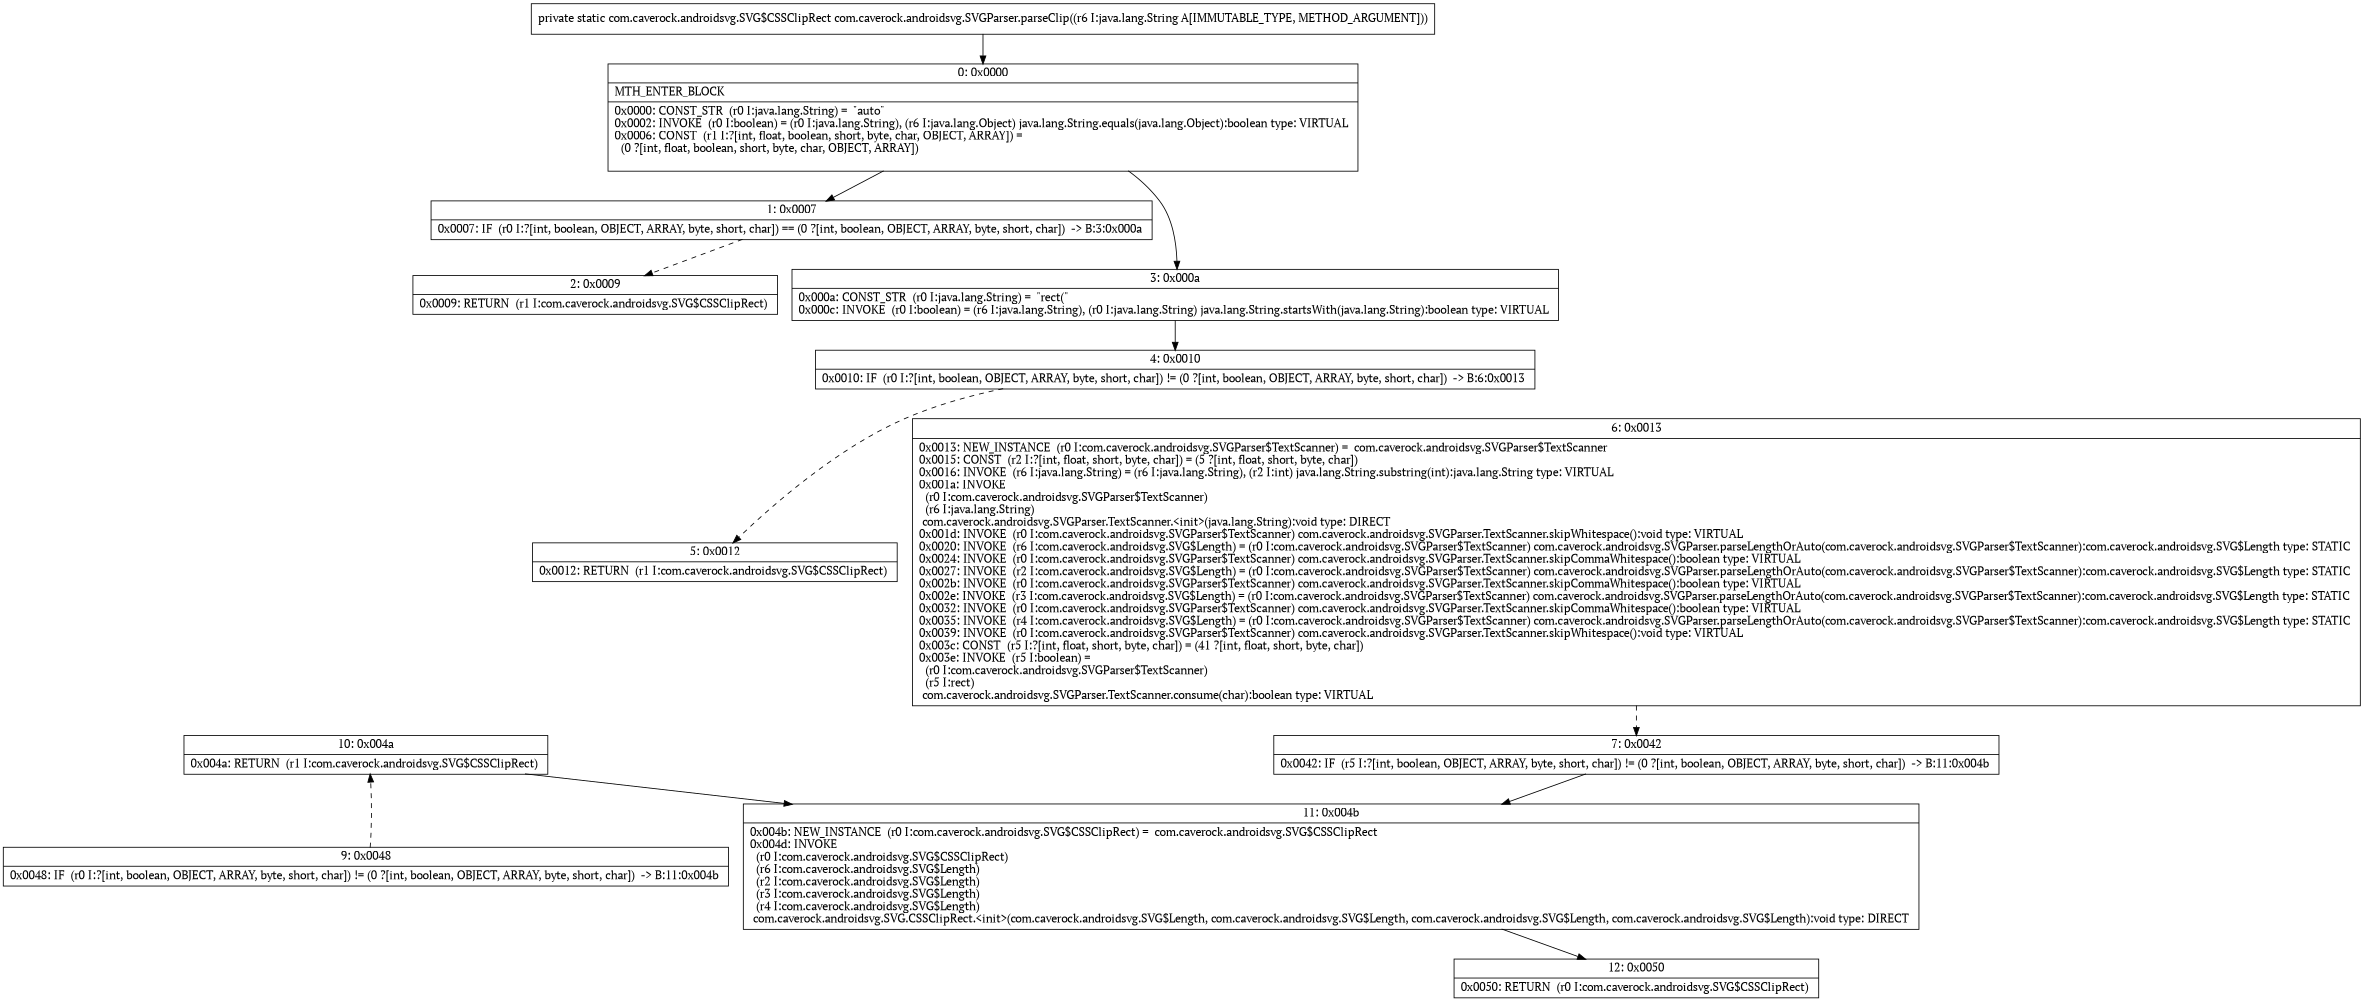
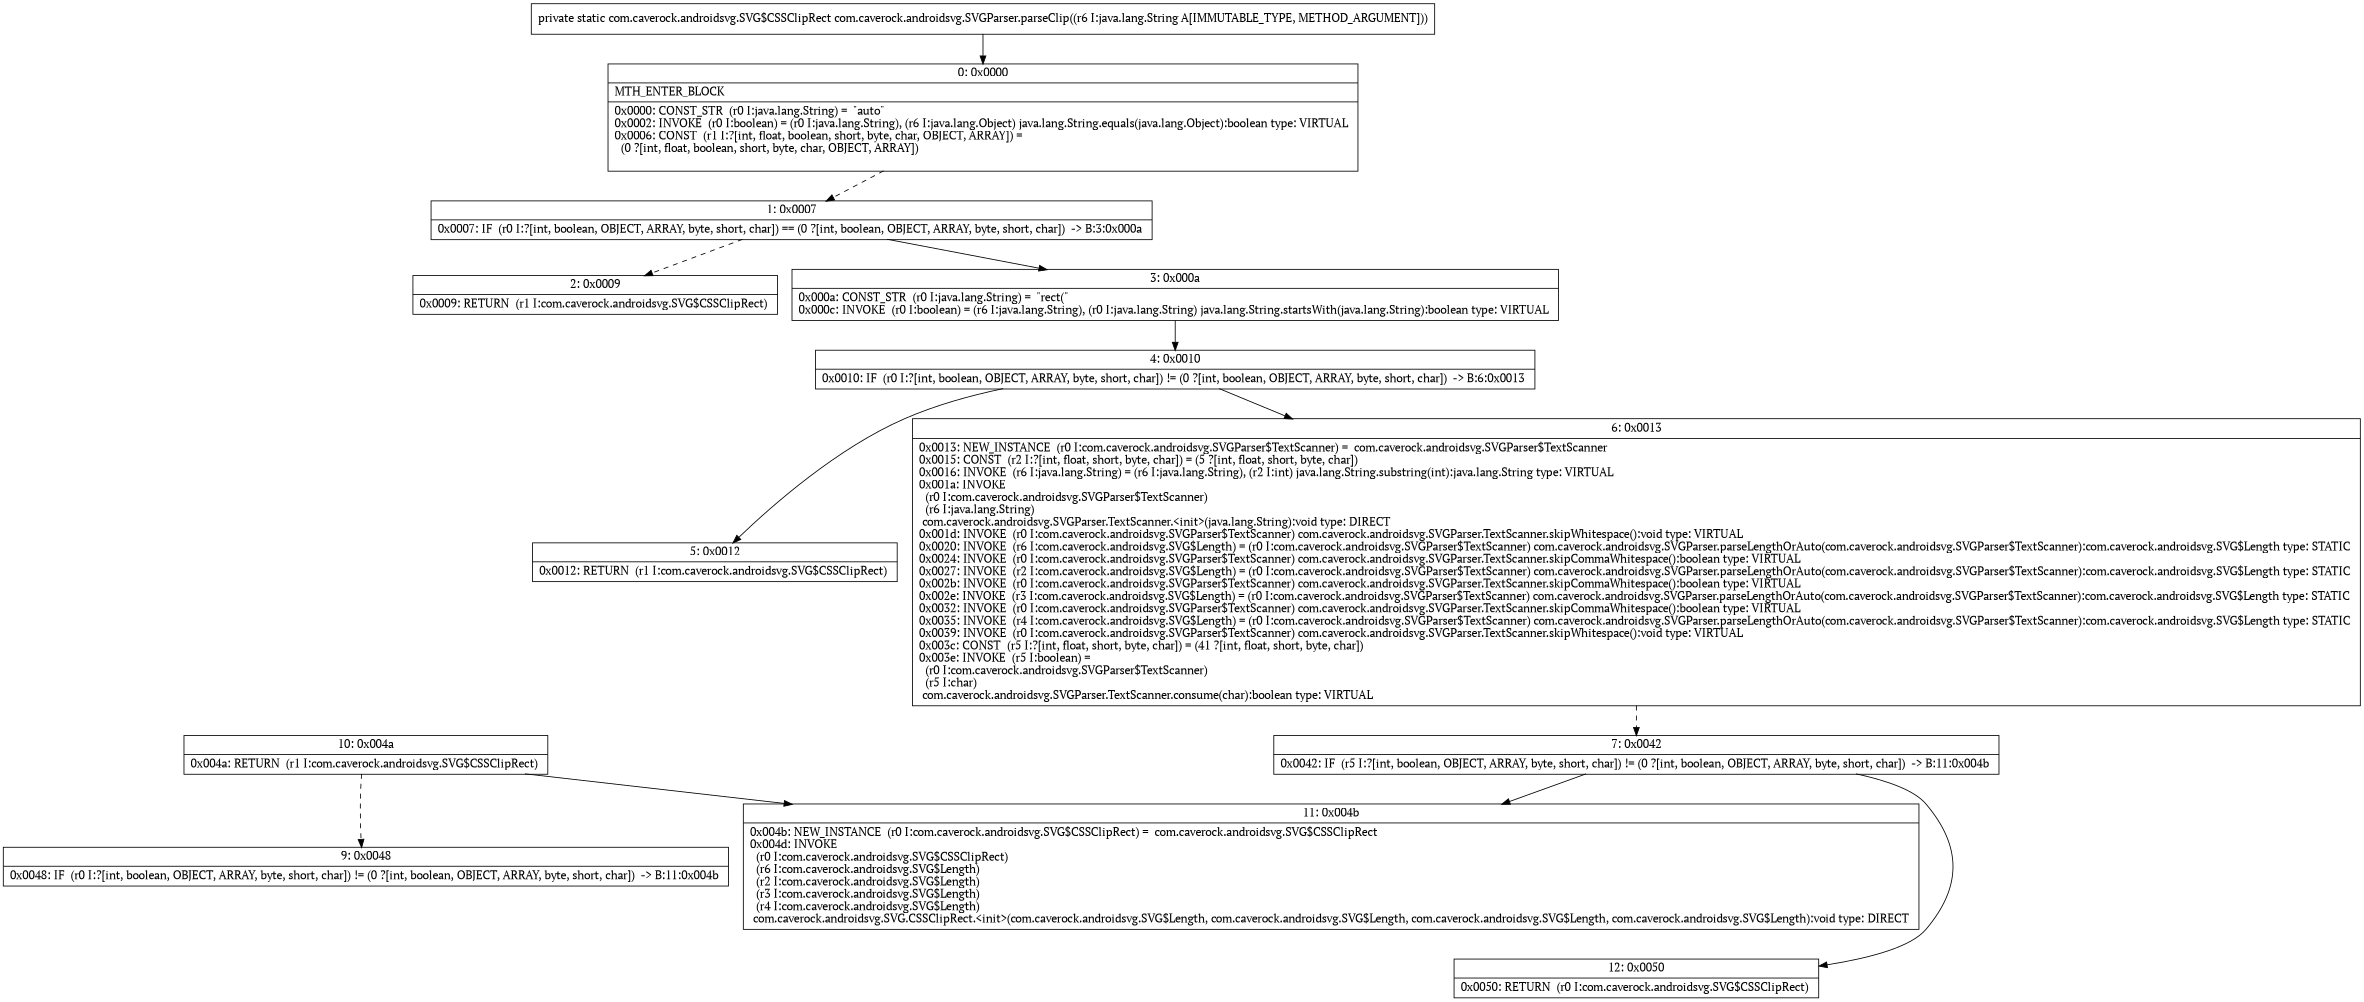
(859, 184) -> (859, 184)
(1165, 209) -> (963, 254)
none -> (1252, 402)
(860, 442) -> (860, 442)
(947, 683) -> (948, 683)
(371, 815) -> (360, 807)
(1540, 943) -> (1951, 881)
